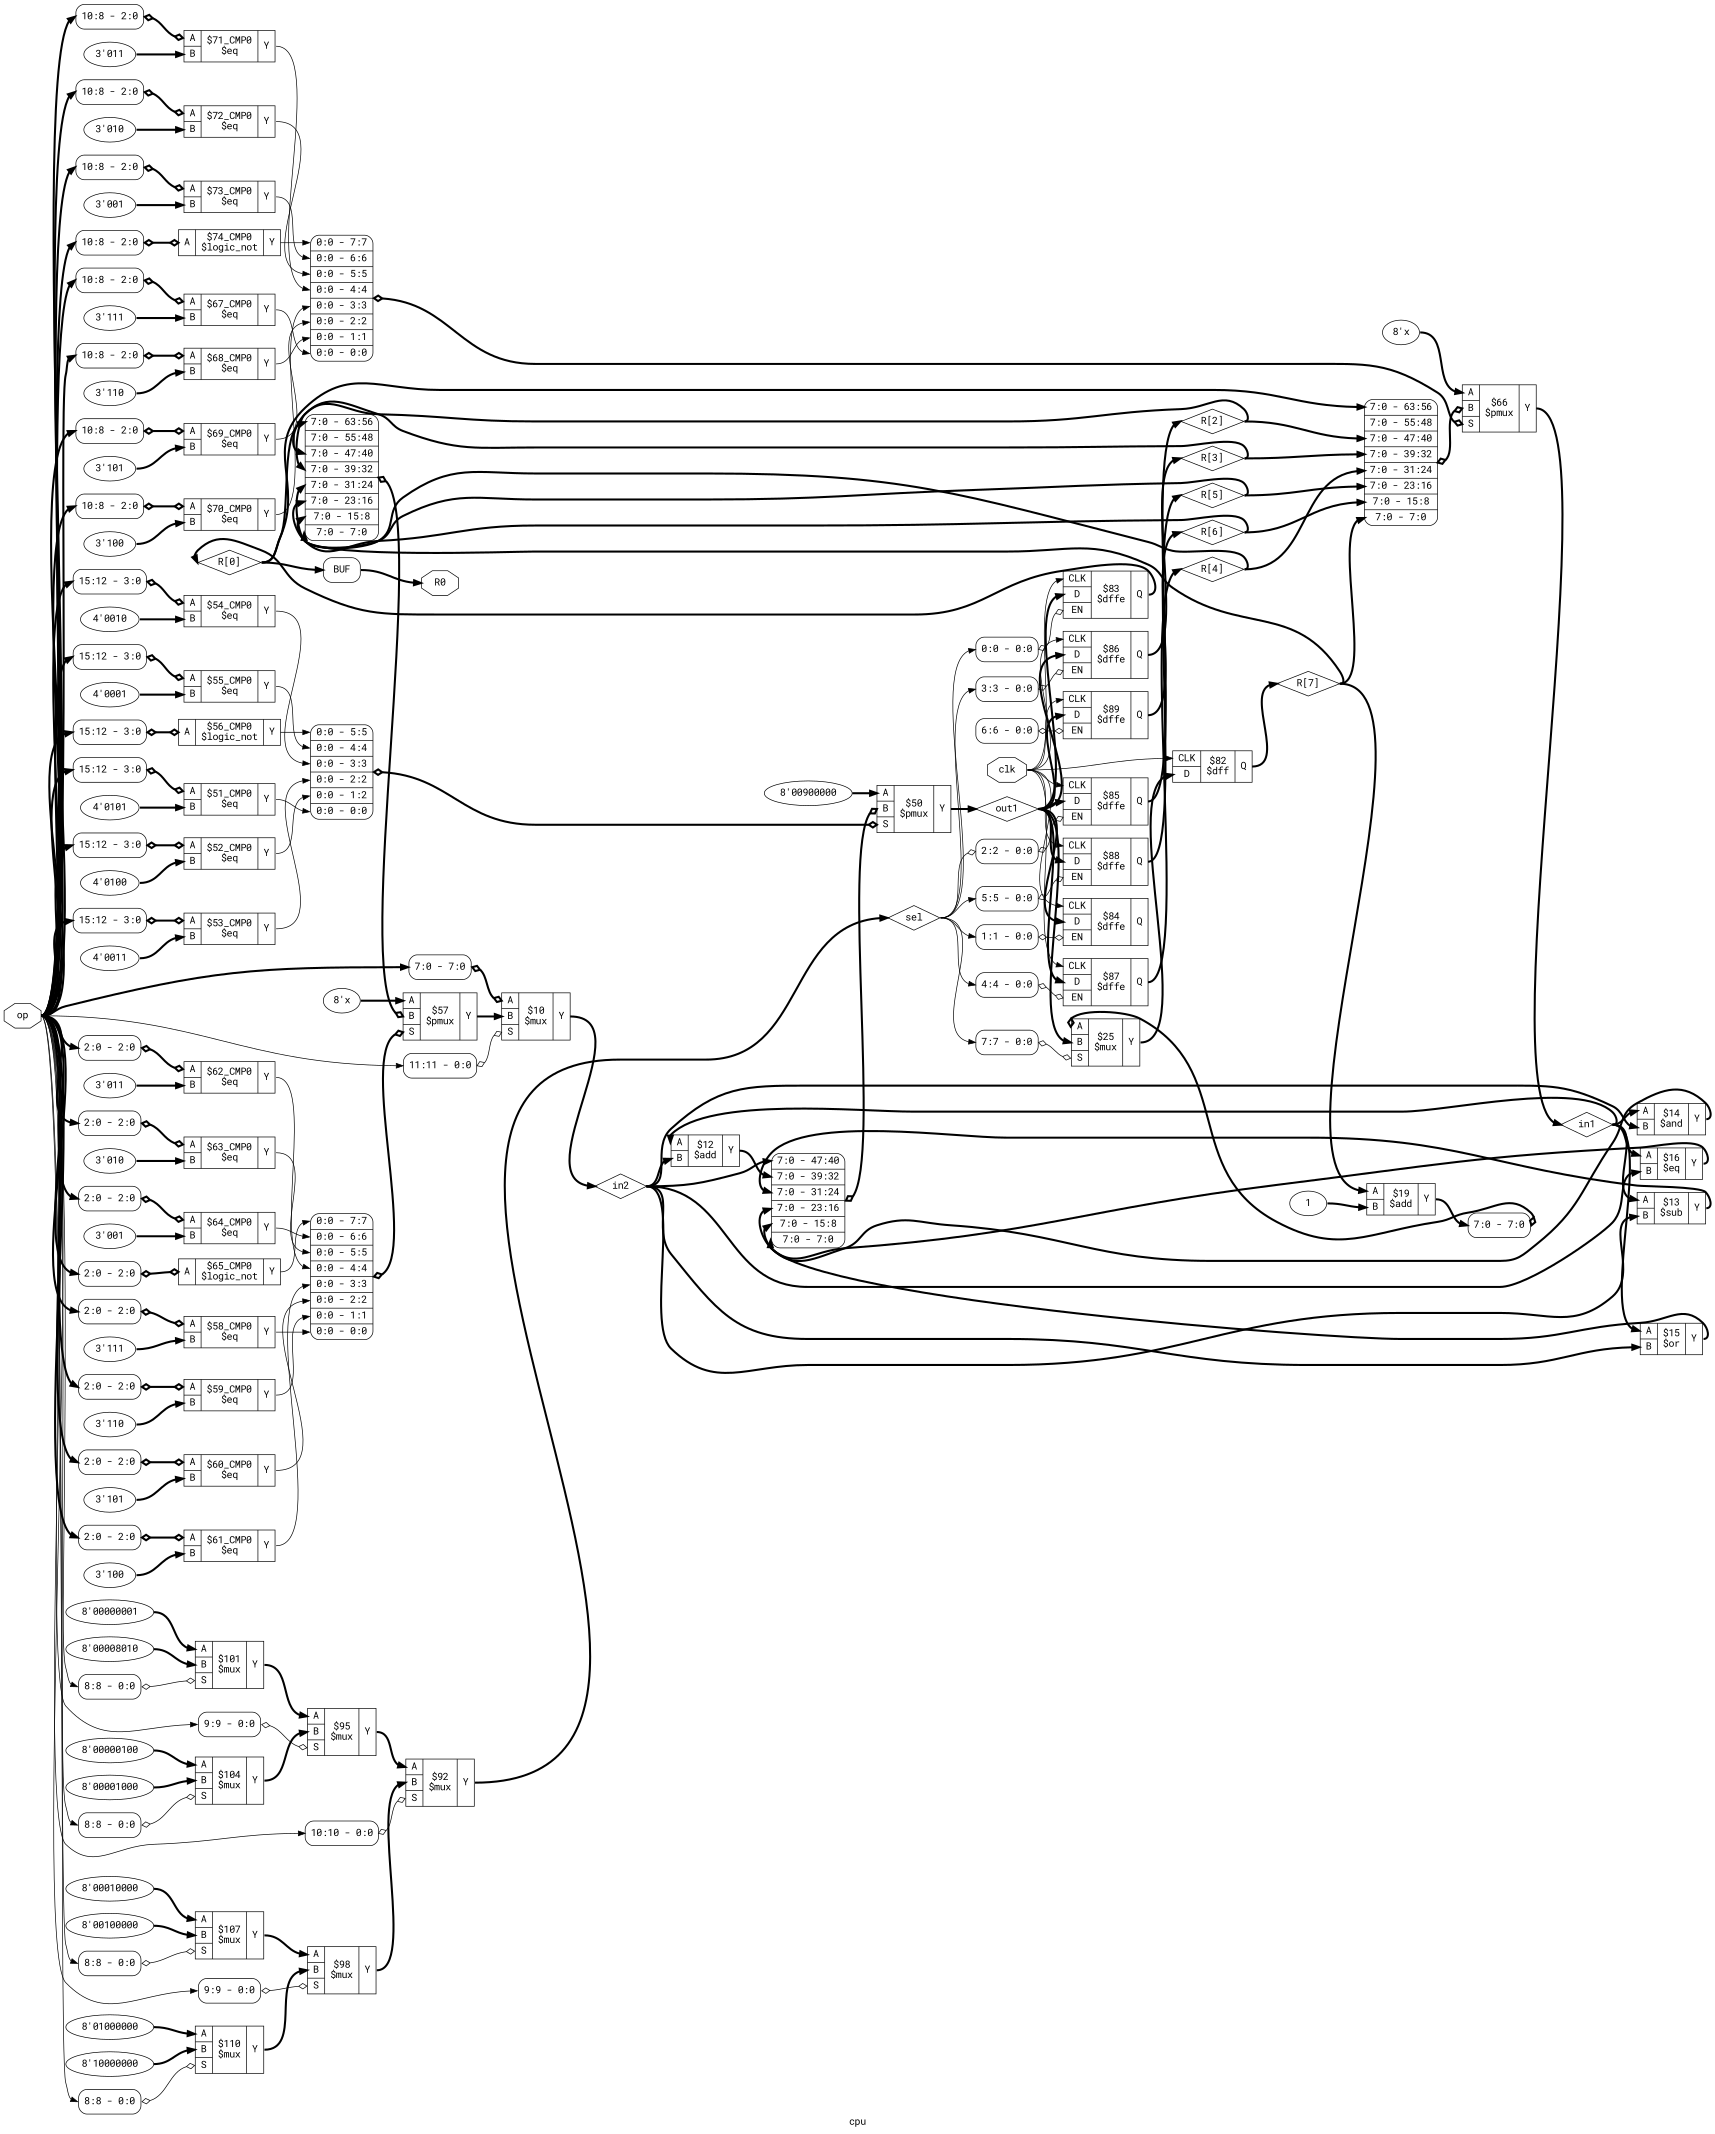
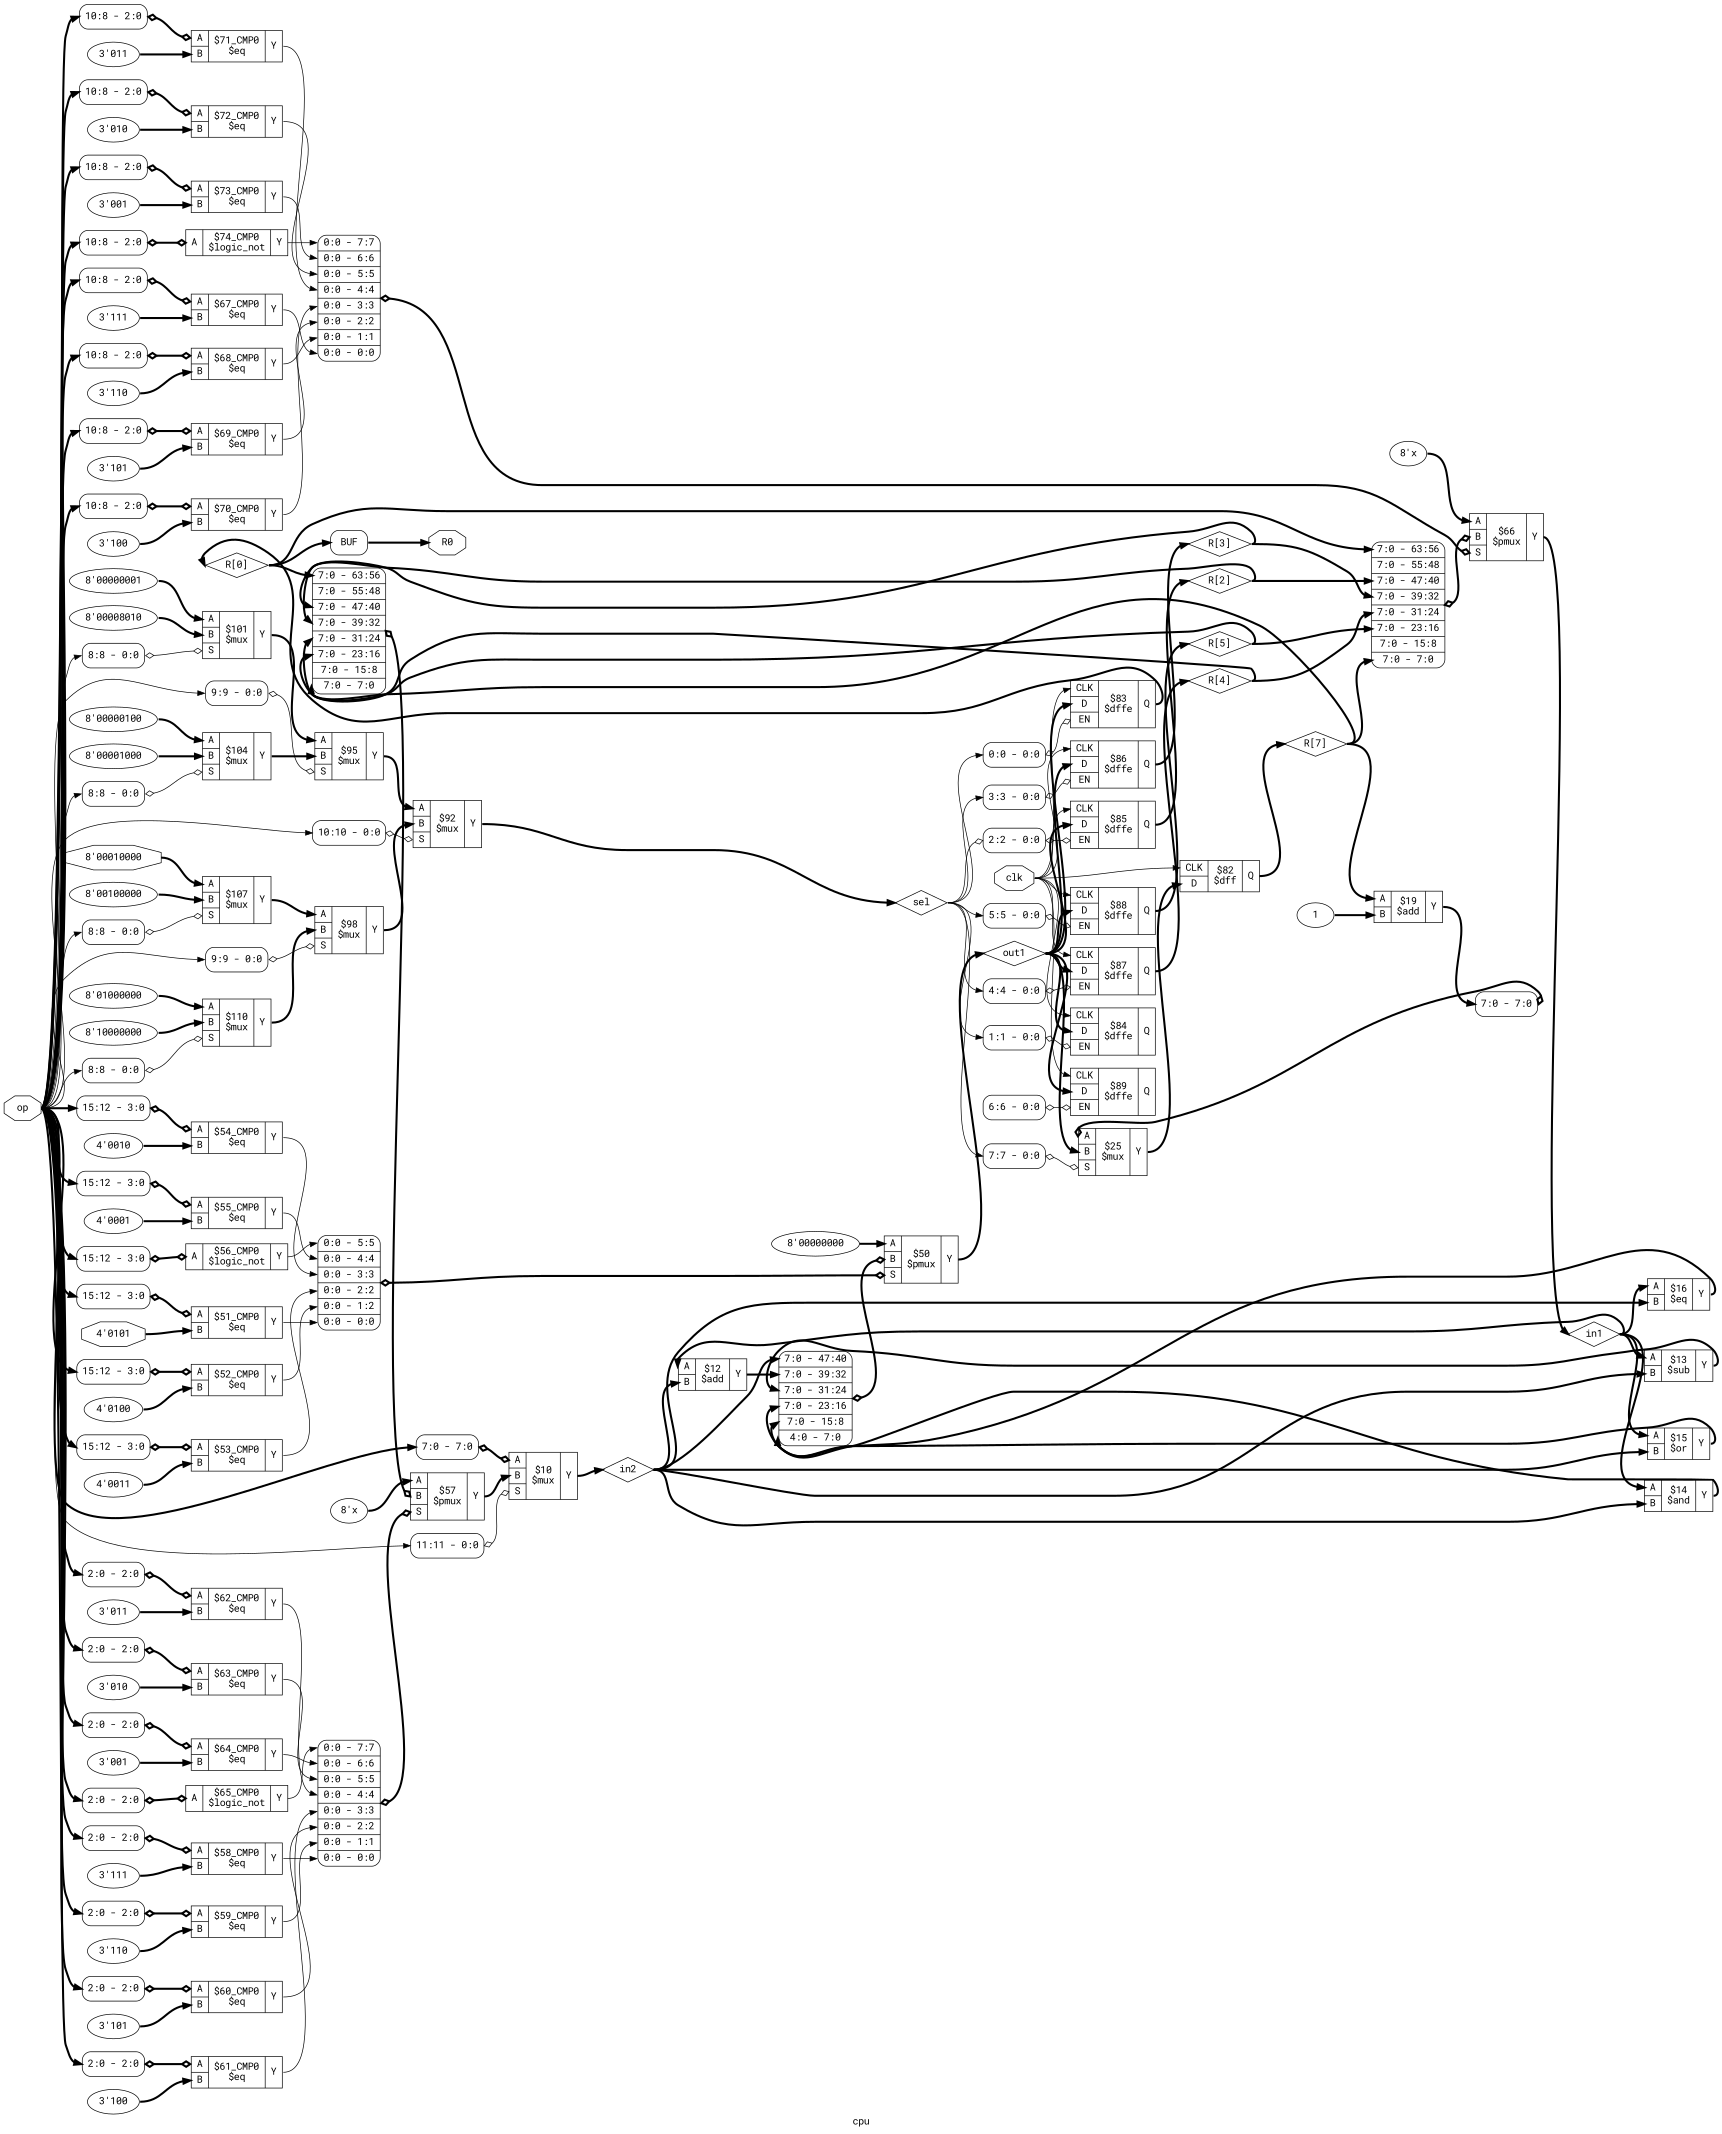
(1212, 532) -> none
(808, 793) -> (816, 1244)
(110, 808) -> (113, 1334)
(808, 1240) -> (816, 1438)
(110, 1889) -> (113, 858)
